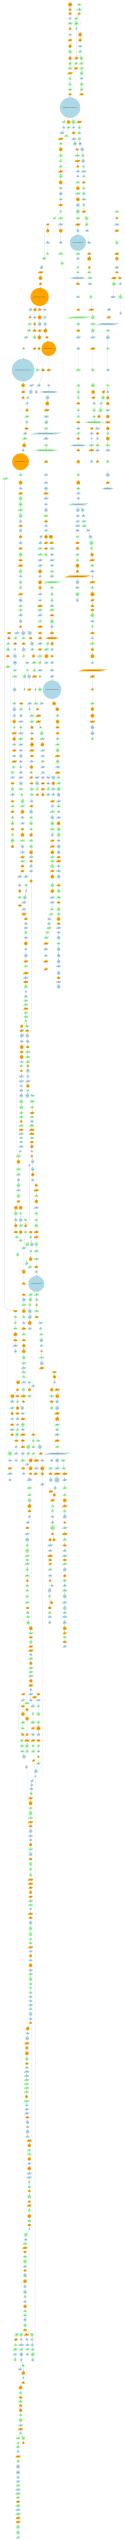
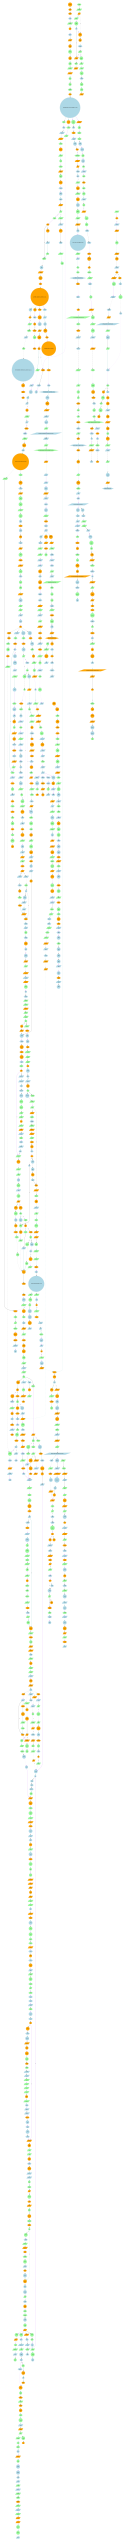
(52, 690) -> none
